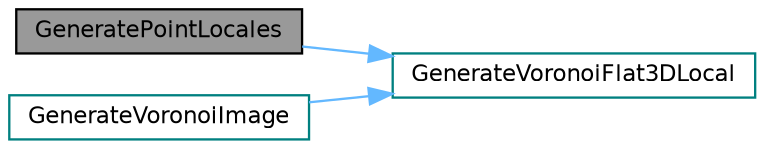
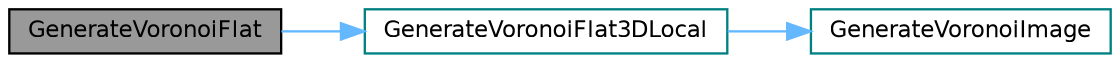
(159, 31) -> (145, 31)
(339, 99) -> (757, 31)
